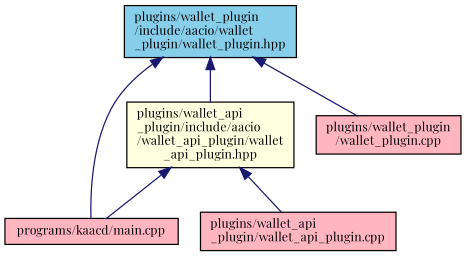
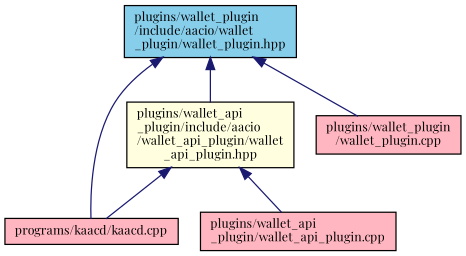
(92, 231) -> (92, 231)
